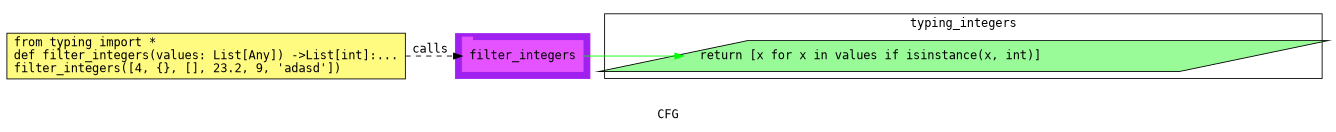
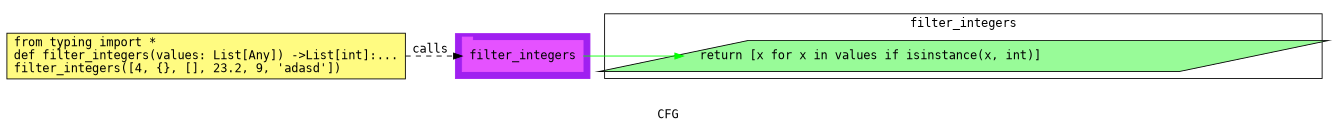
(963, 24) -> (963, 24)
